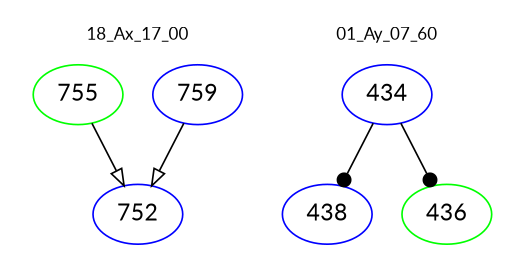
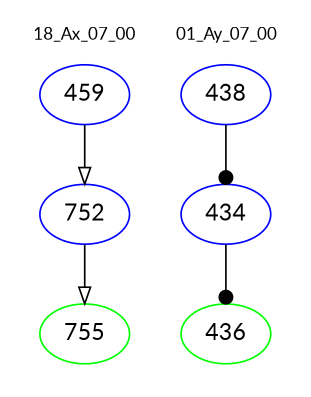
(138, 36) -> (85, 36)
(387, 36) -> (227, 36)
(198, 95) -> (85, 95)
(104, 147) -> (85, 266)
(360, 149) -> (226, 148)
